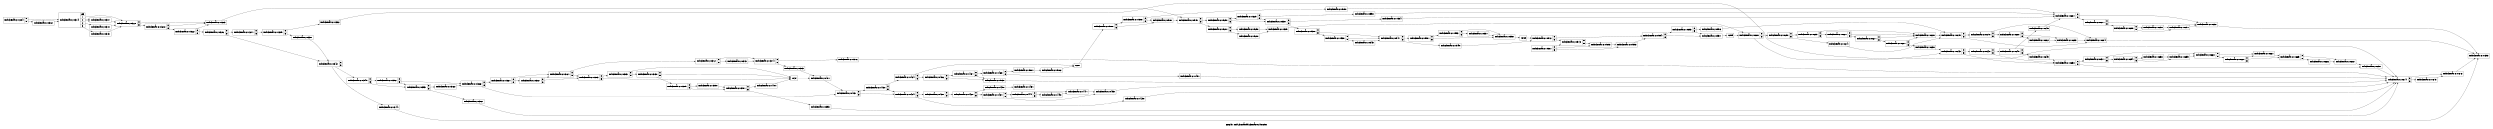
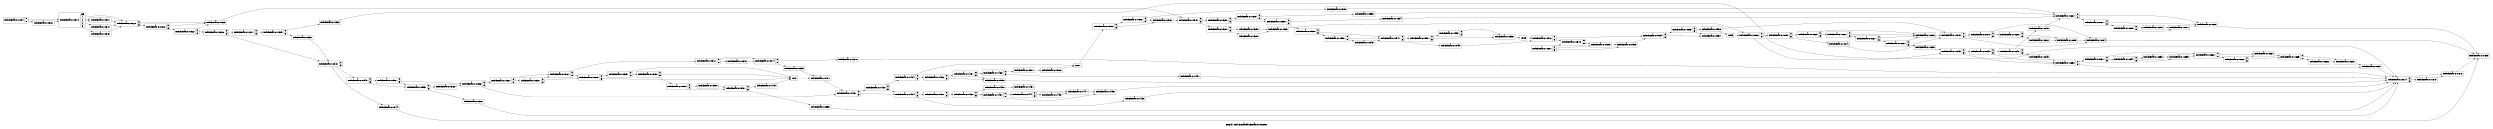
(1478, 34) -> none
(1724, 36) -> (1722, 33)
